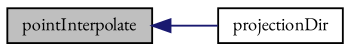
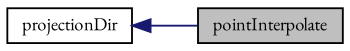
(194, 26) -> (174, 26)
